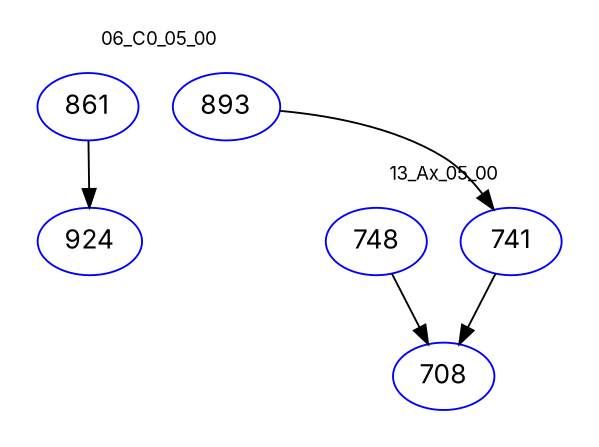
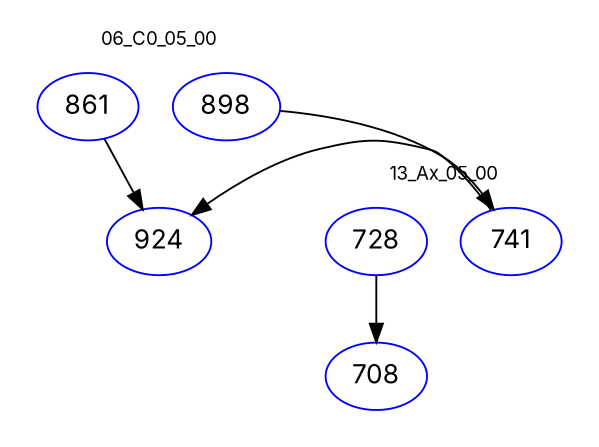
(227, 107) -> (227, 107)
(376, 242) -> (376, 242)
(482, 301) -> (356, 142)
